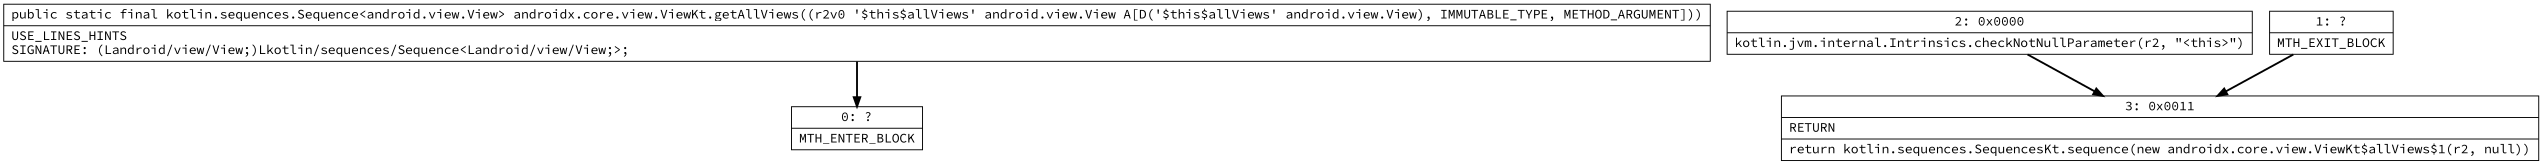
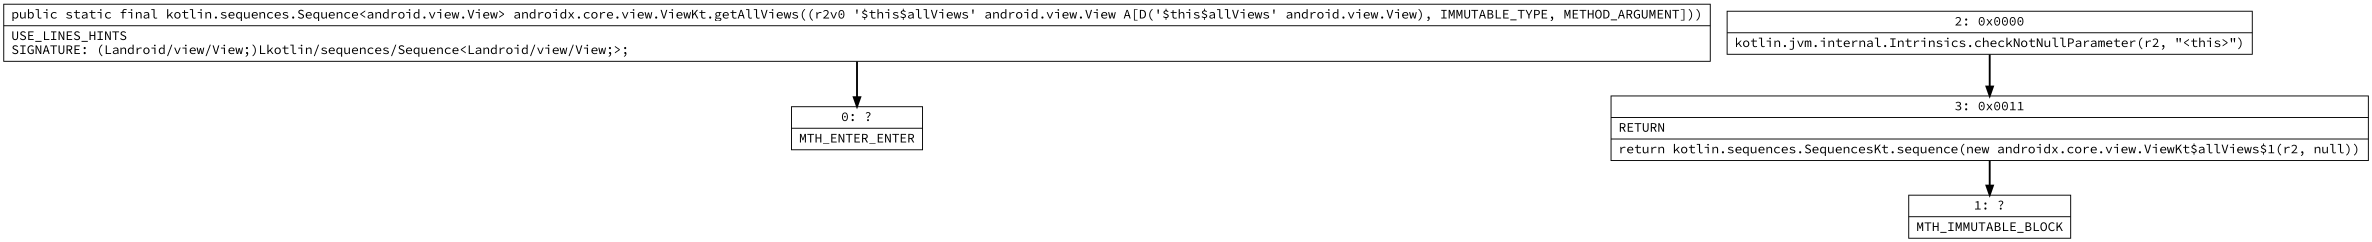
(2331, 43) -> (1990, 227)
(2260, 73) -> (1990, 173)
(857, 139) -> (857, 139)
